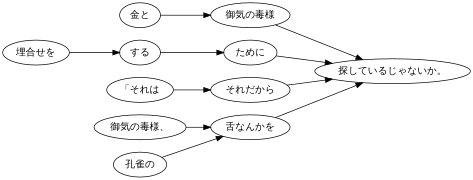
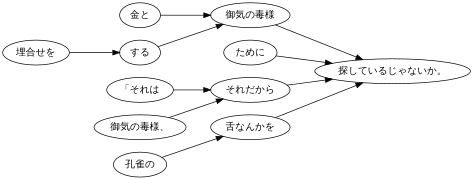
(189, 53) -> (187, 37)
(195, 127) -> (193, 109)
